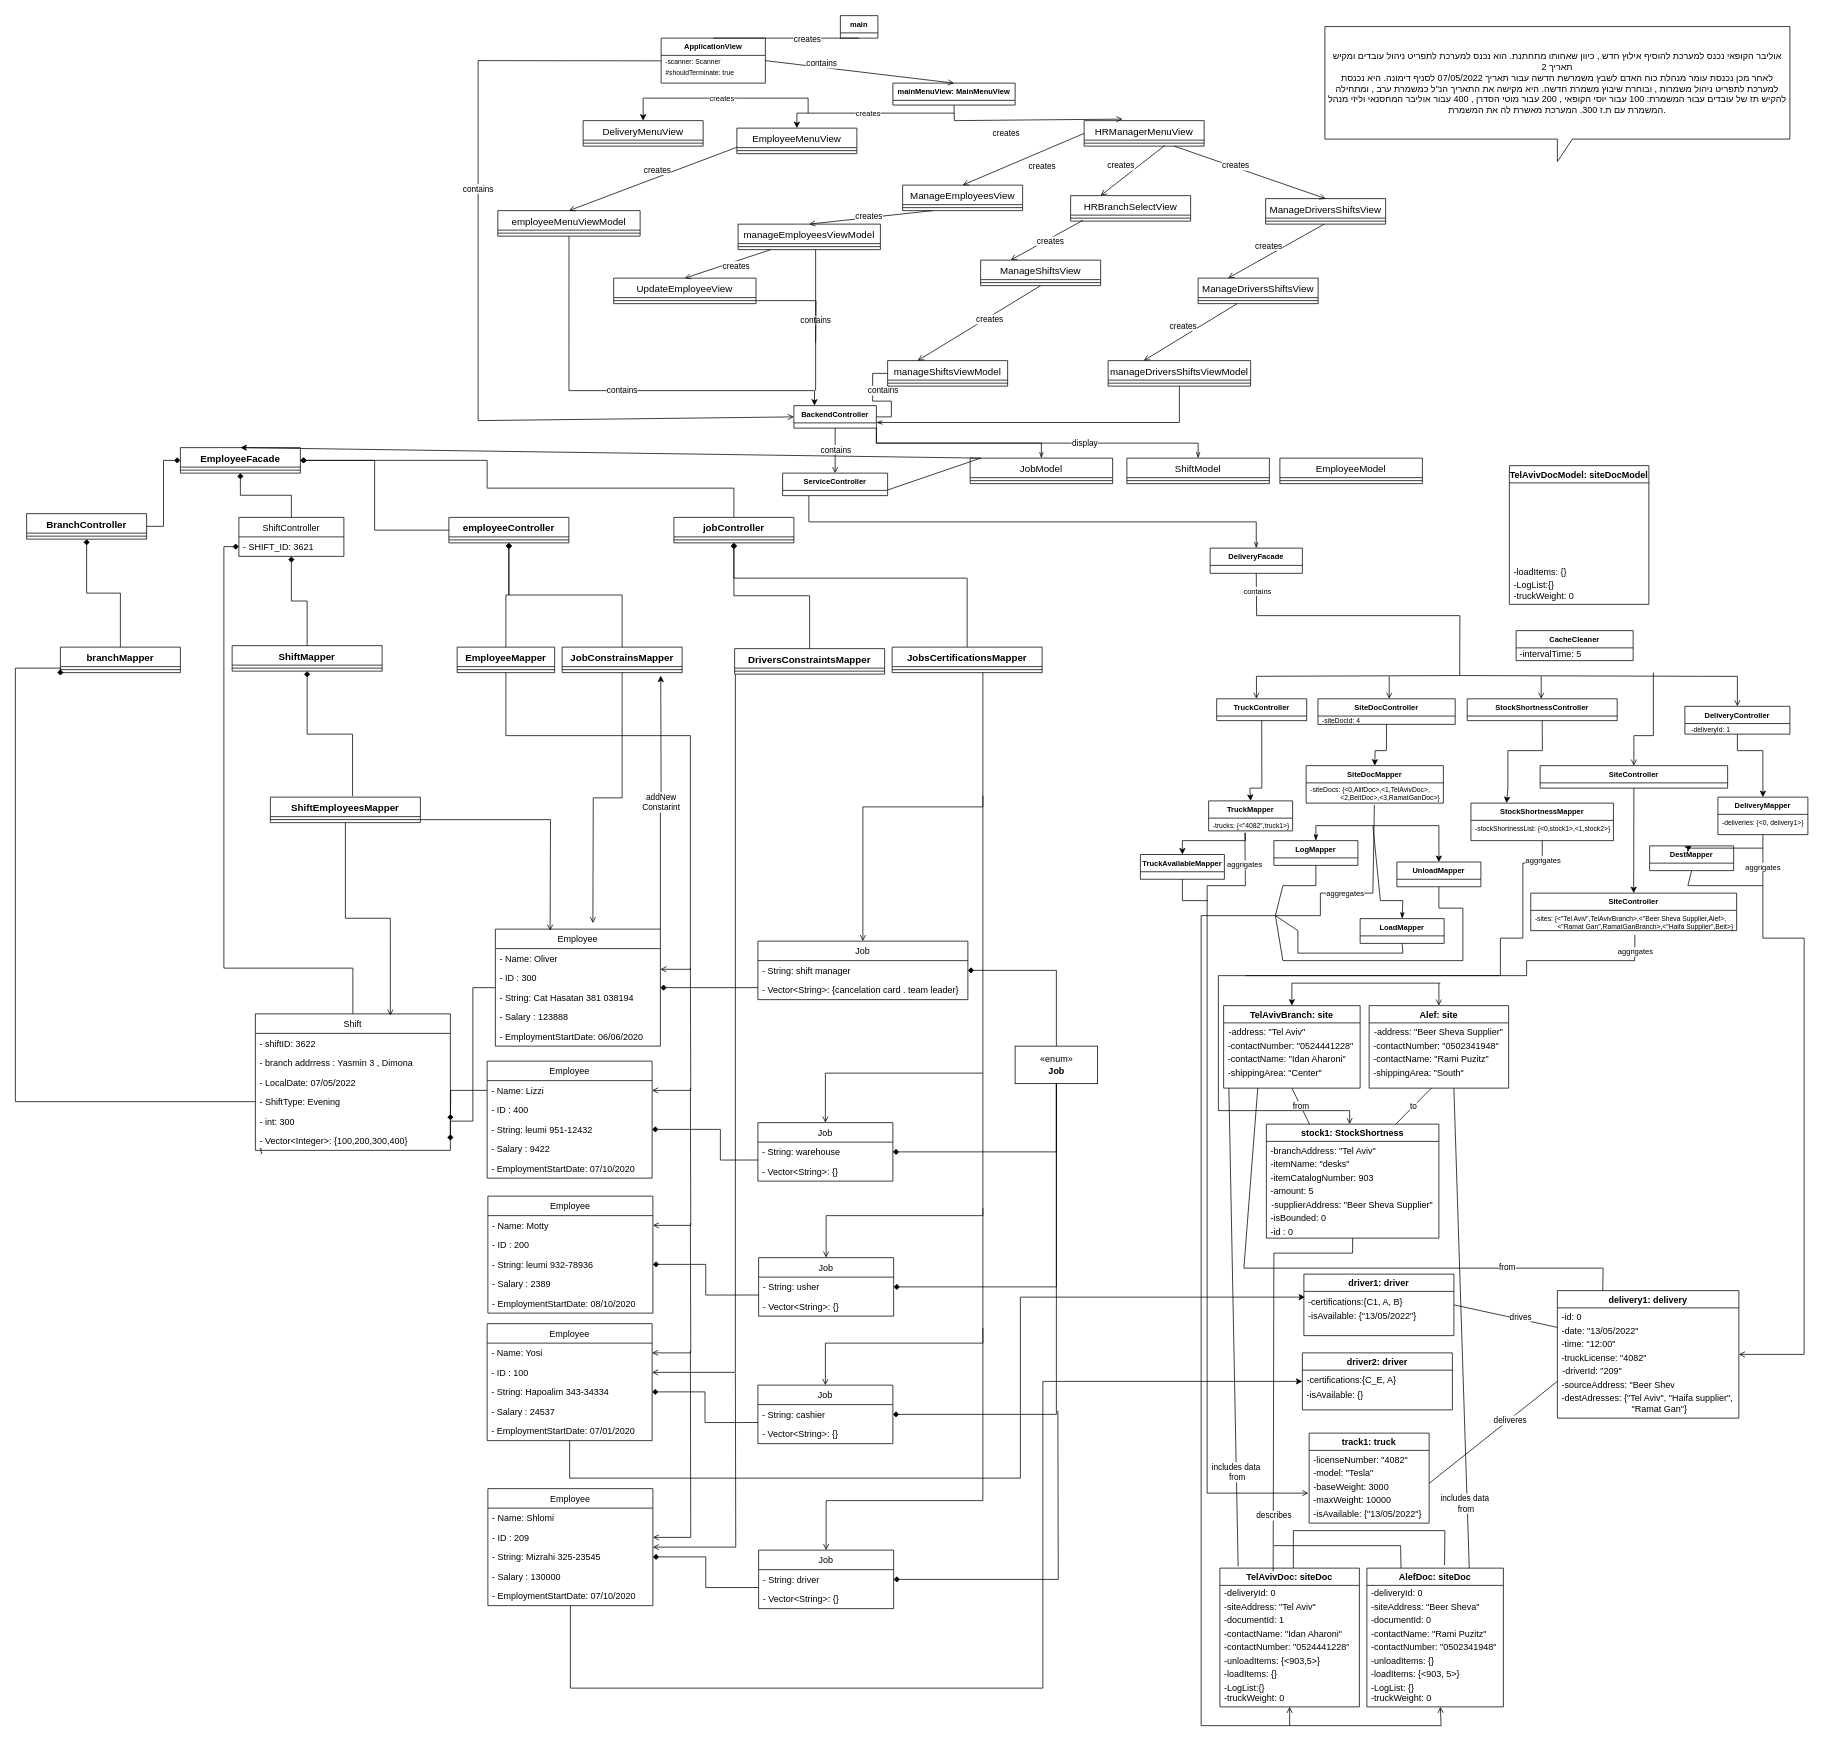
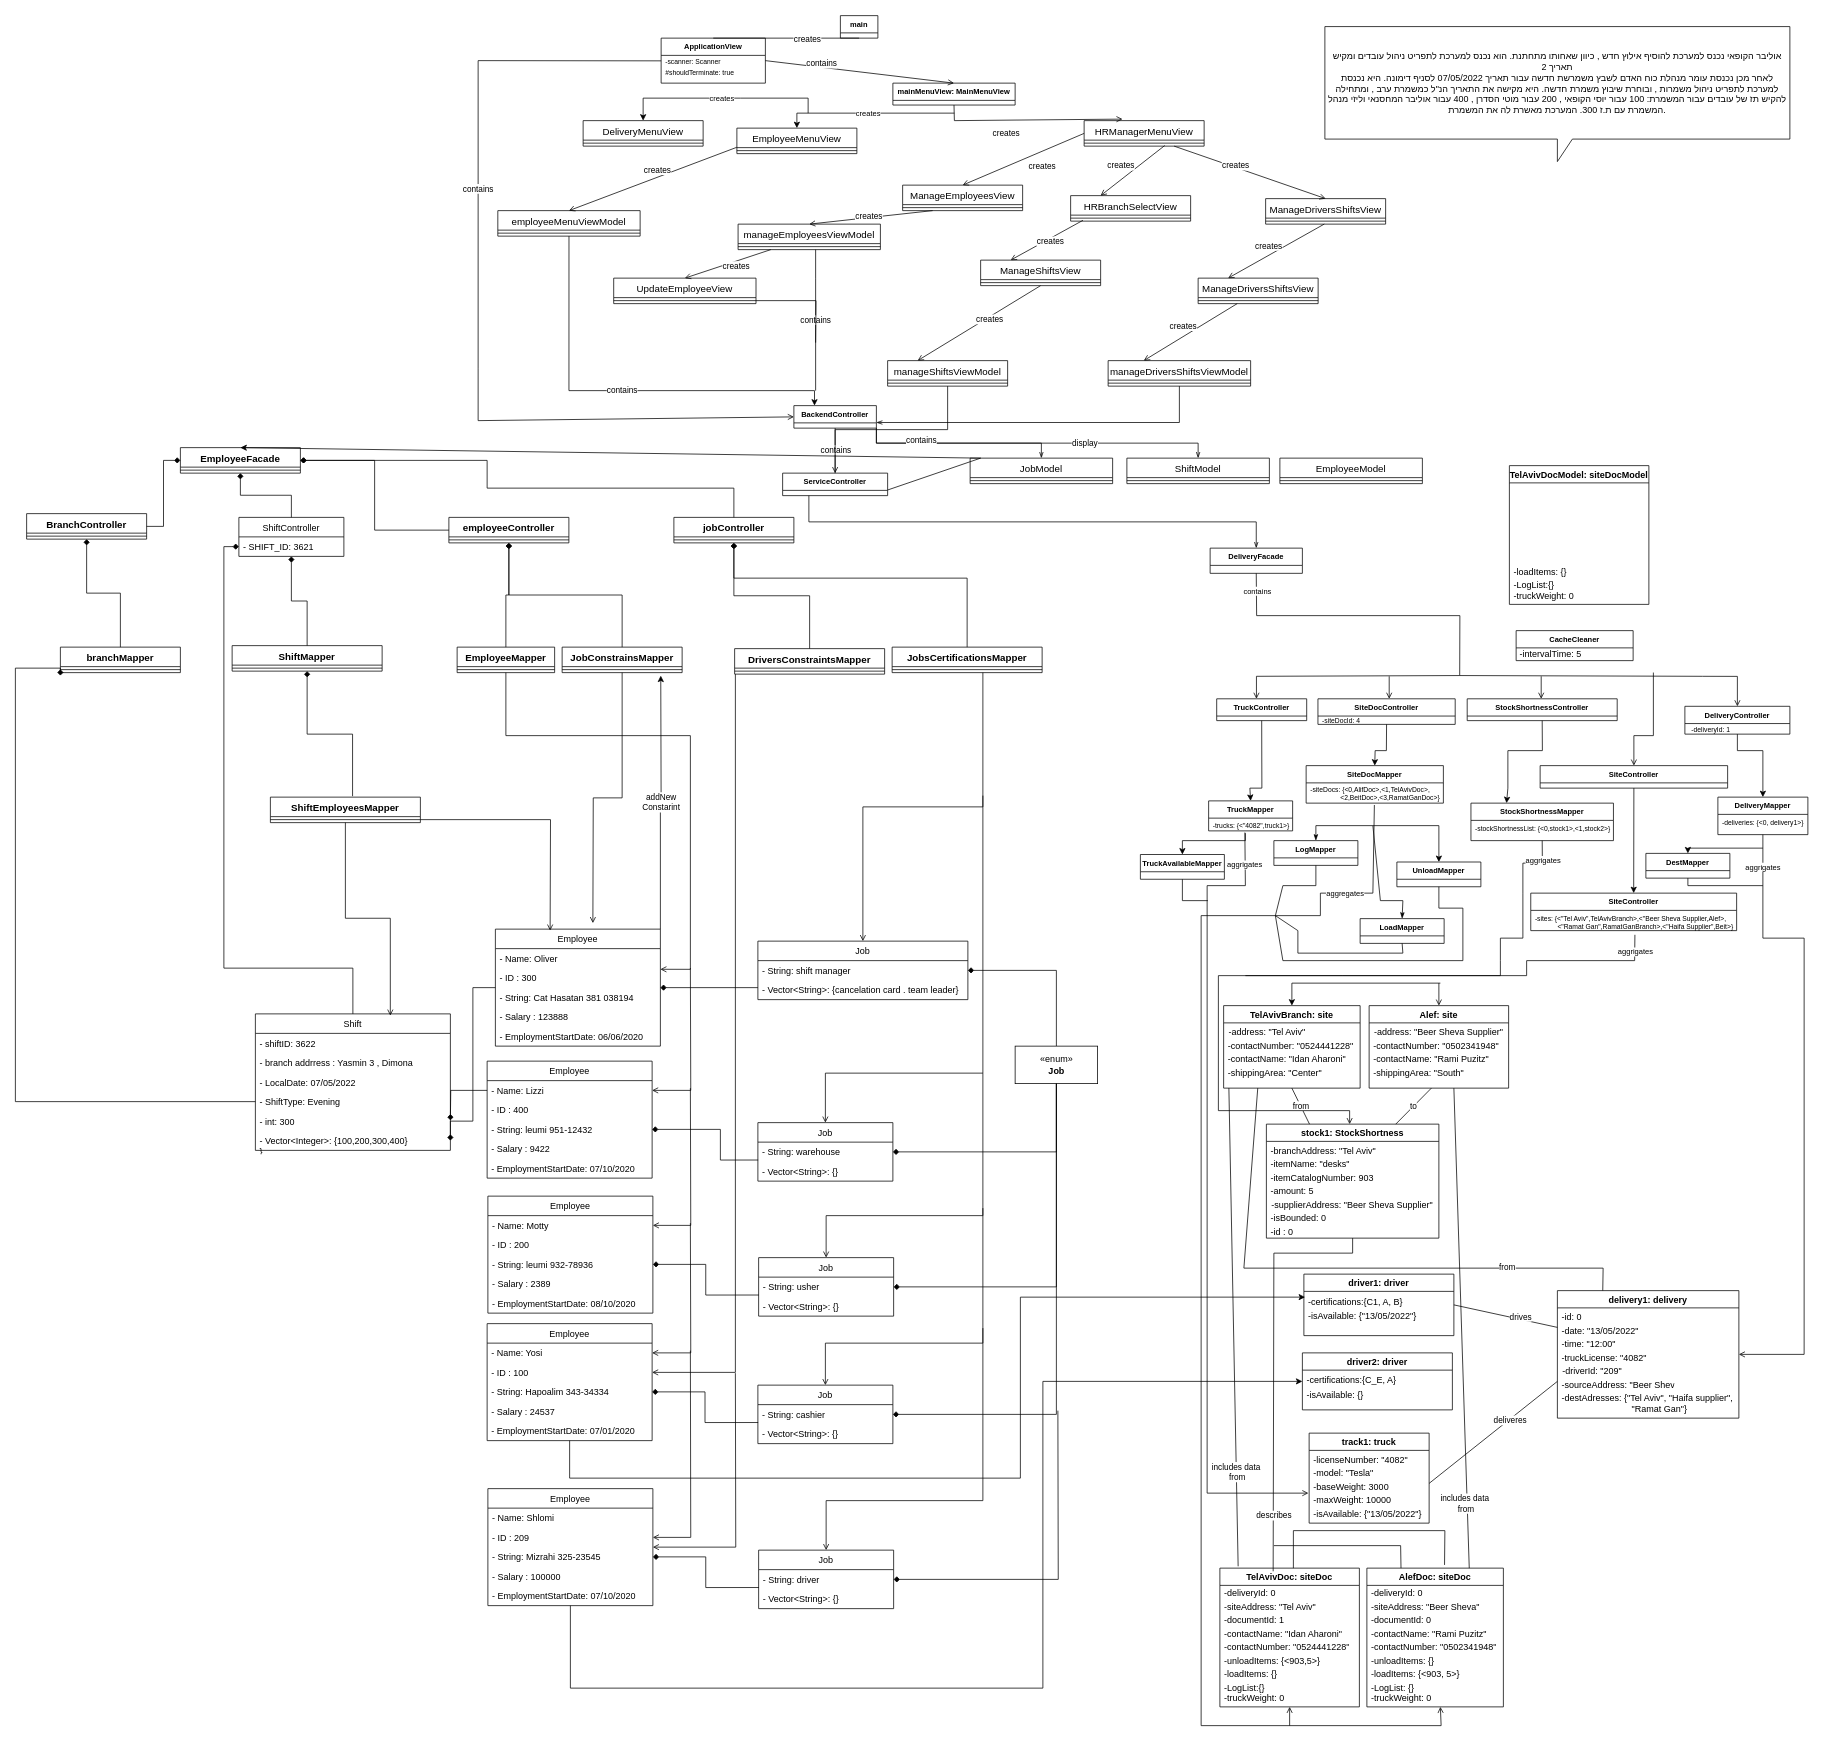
(877, 401) -> (914, 429)
(1692, 858) -> (1688, 866)
(529, 1577) -> (529, 1577)
